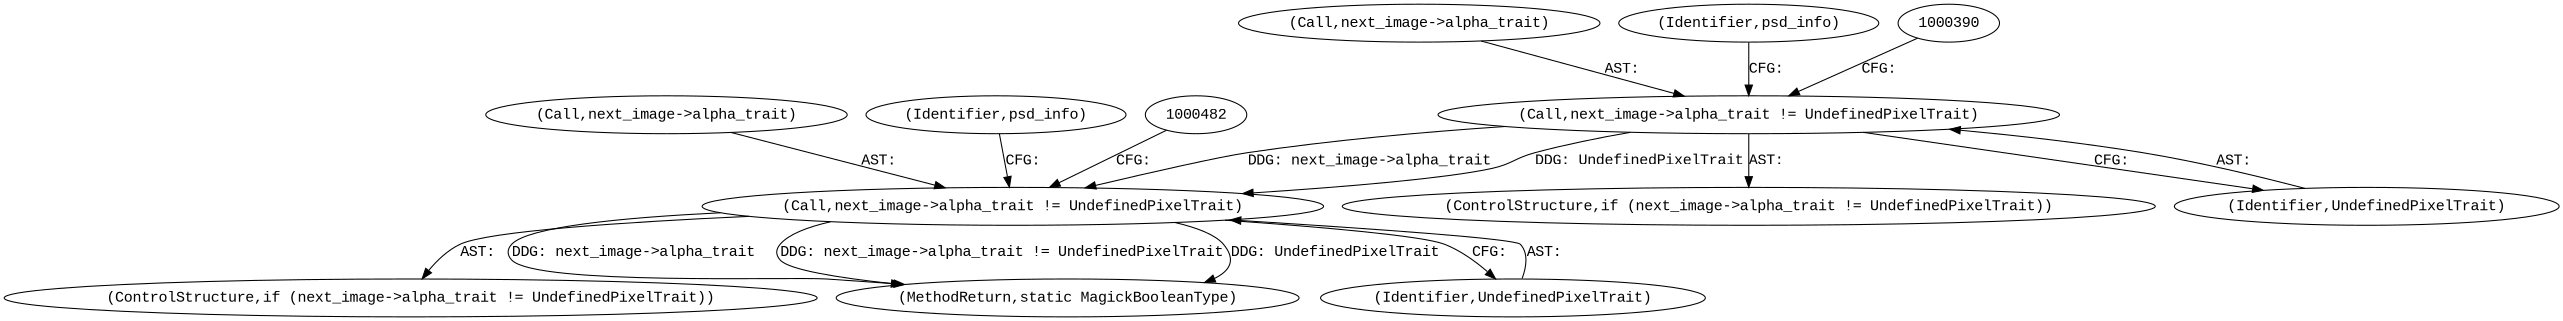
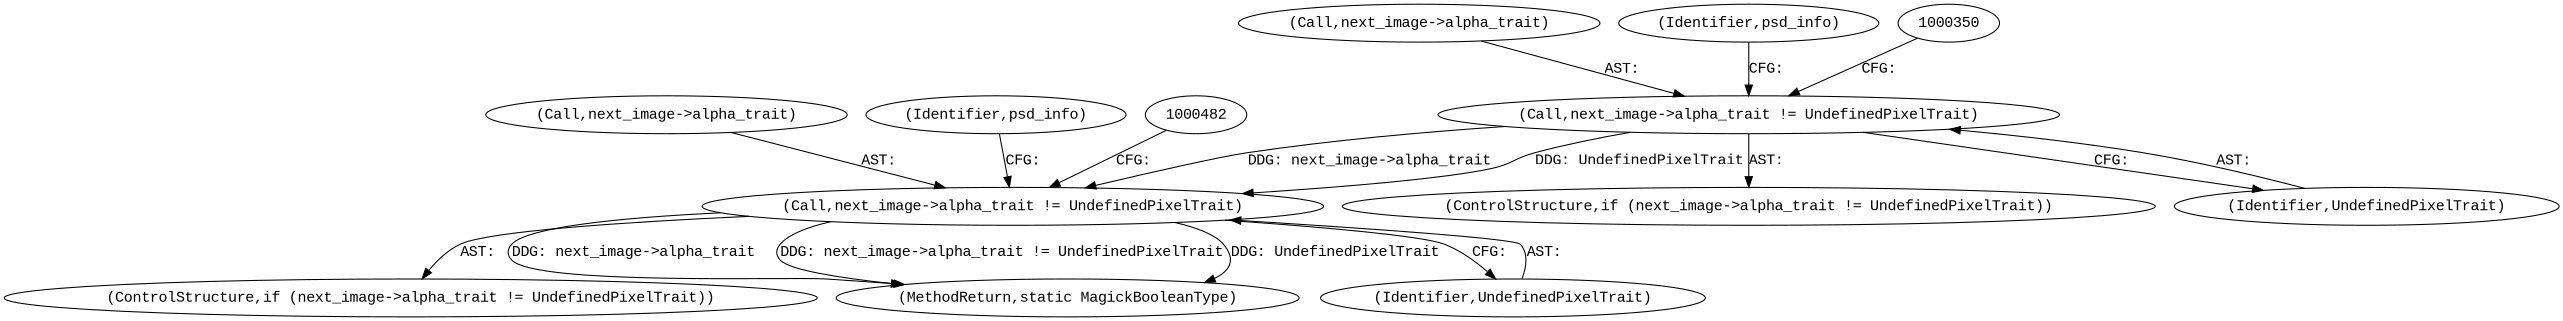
(1949, 23) -> (1949, 23)
